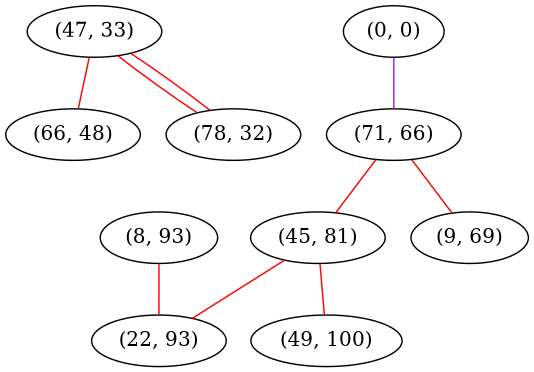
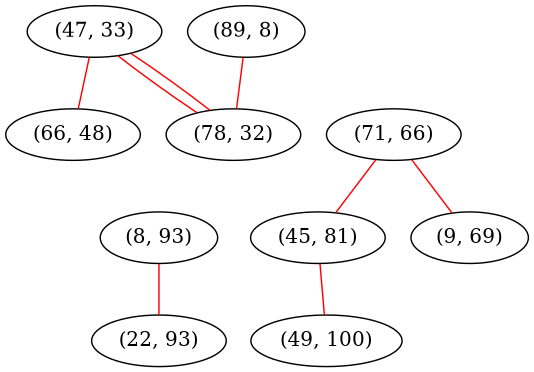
none -> (246, 32)
(394, 32) -> none
(238, 289) -> none
